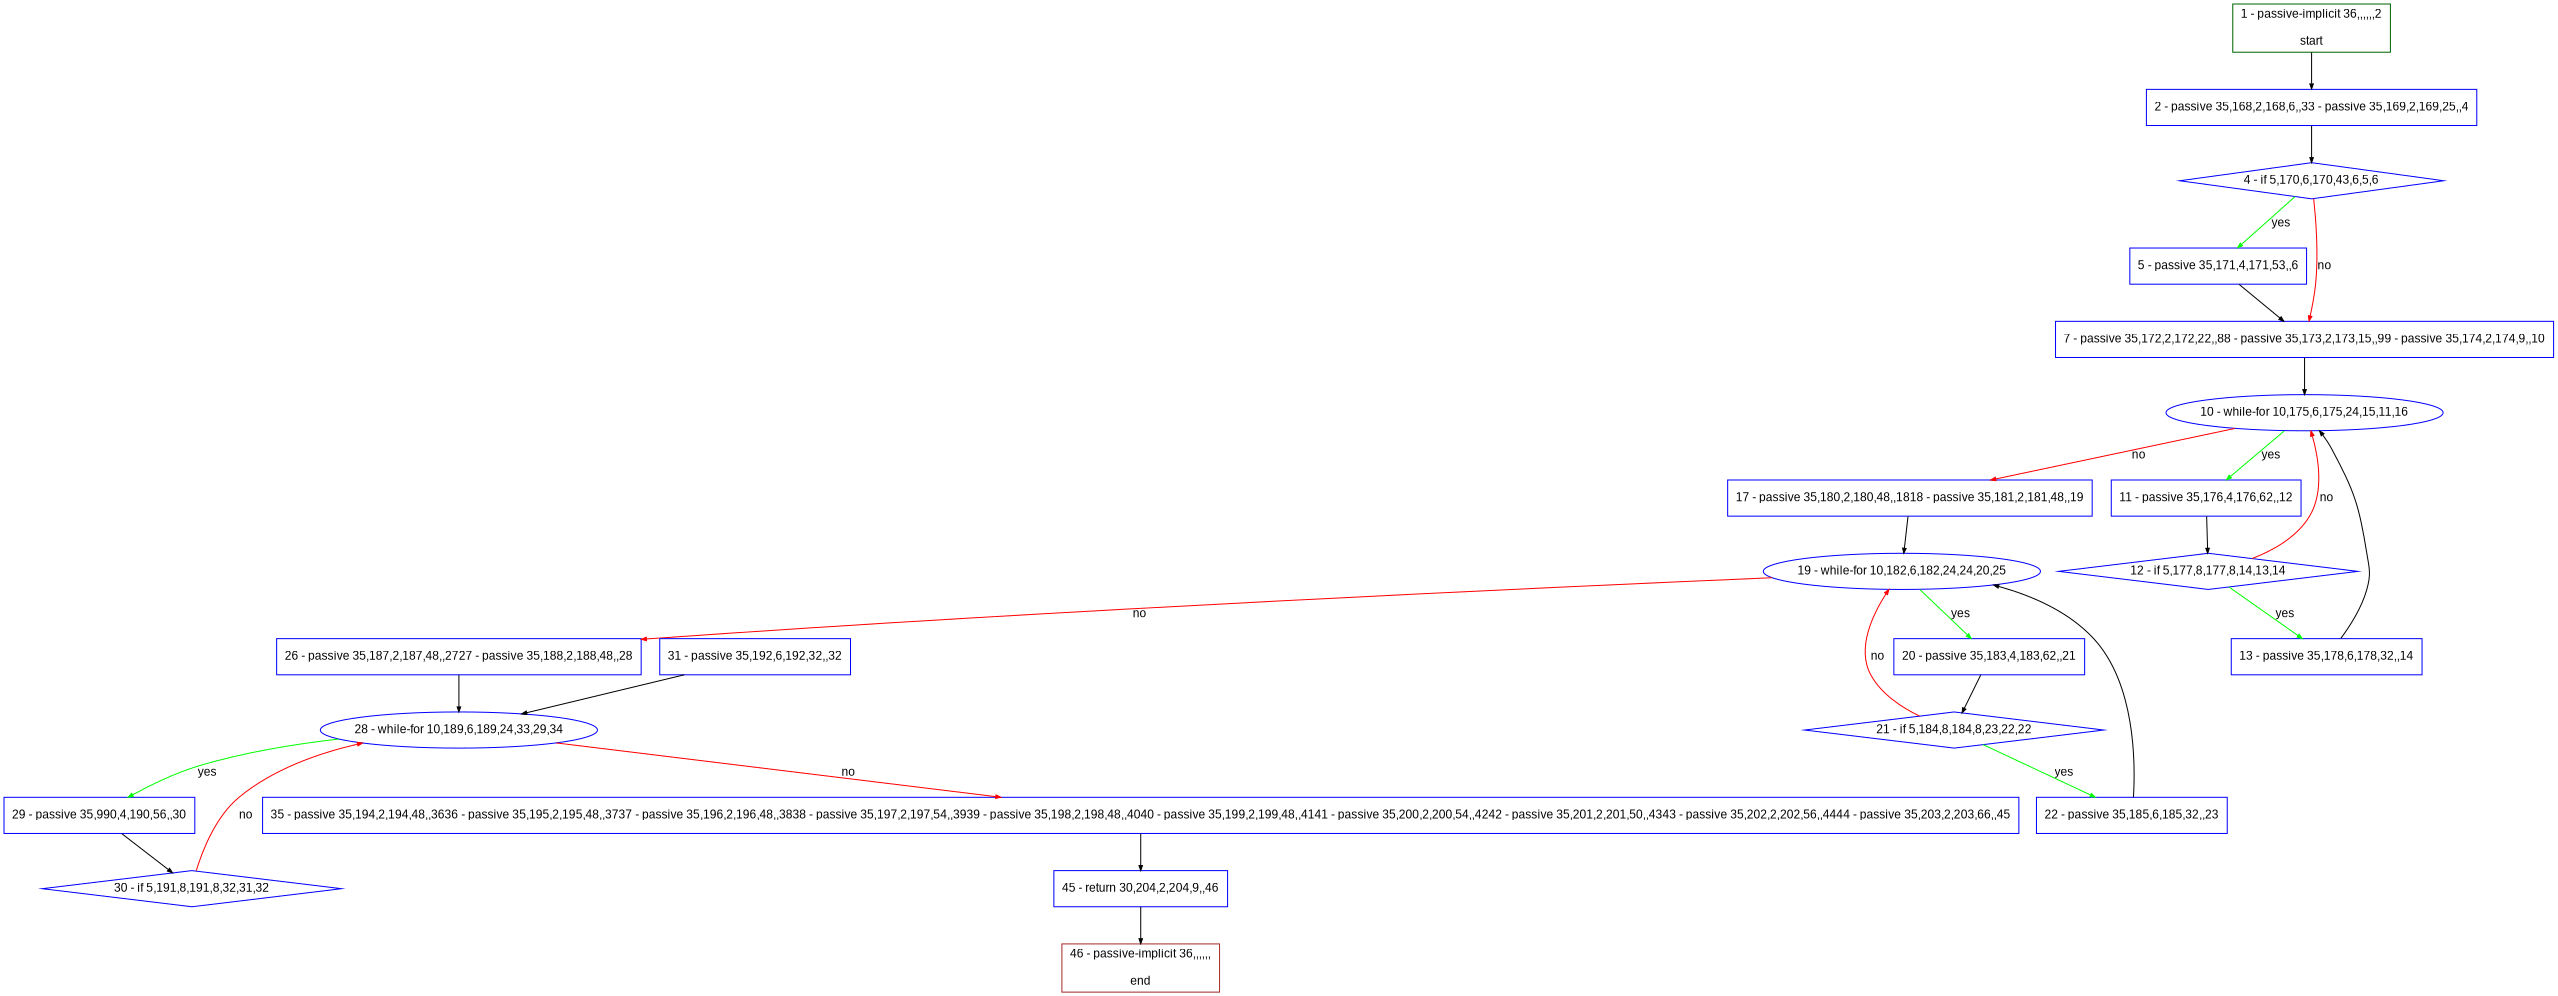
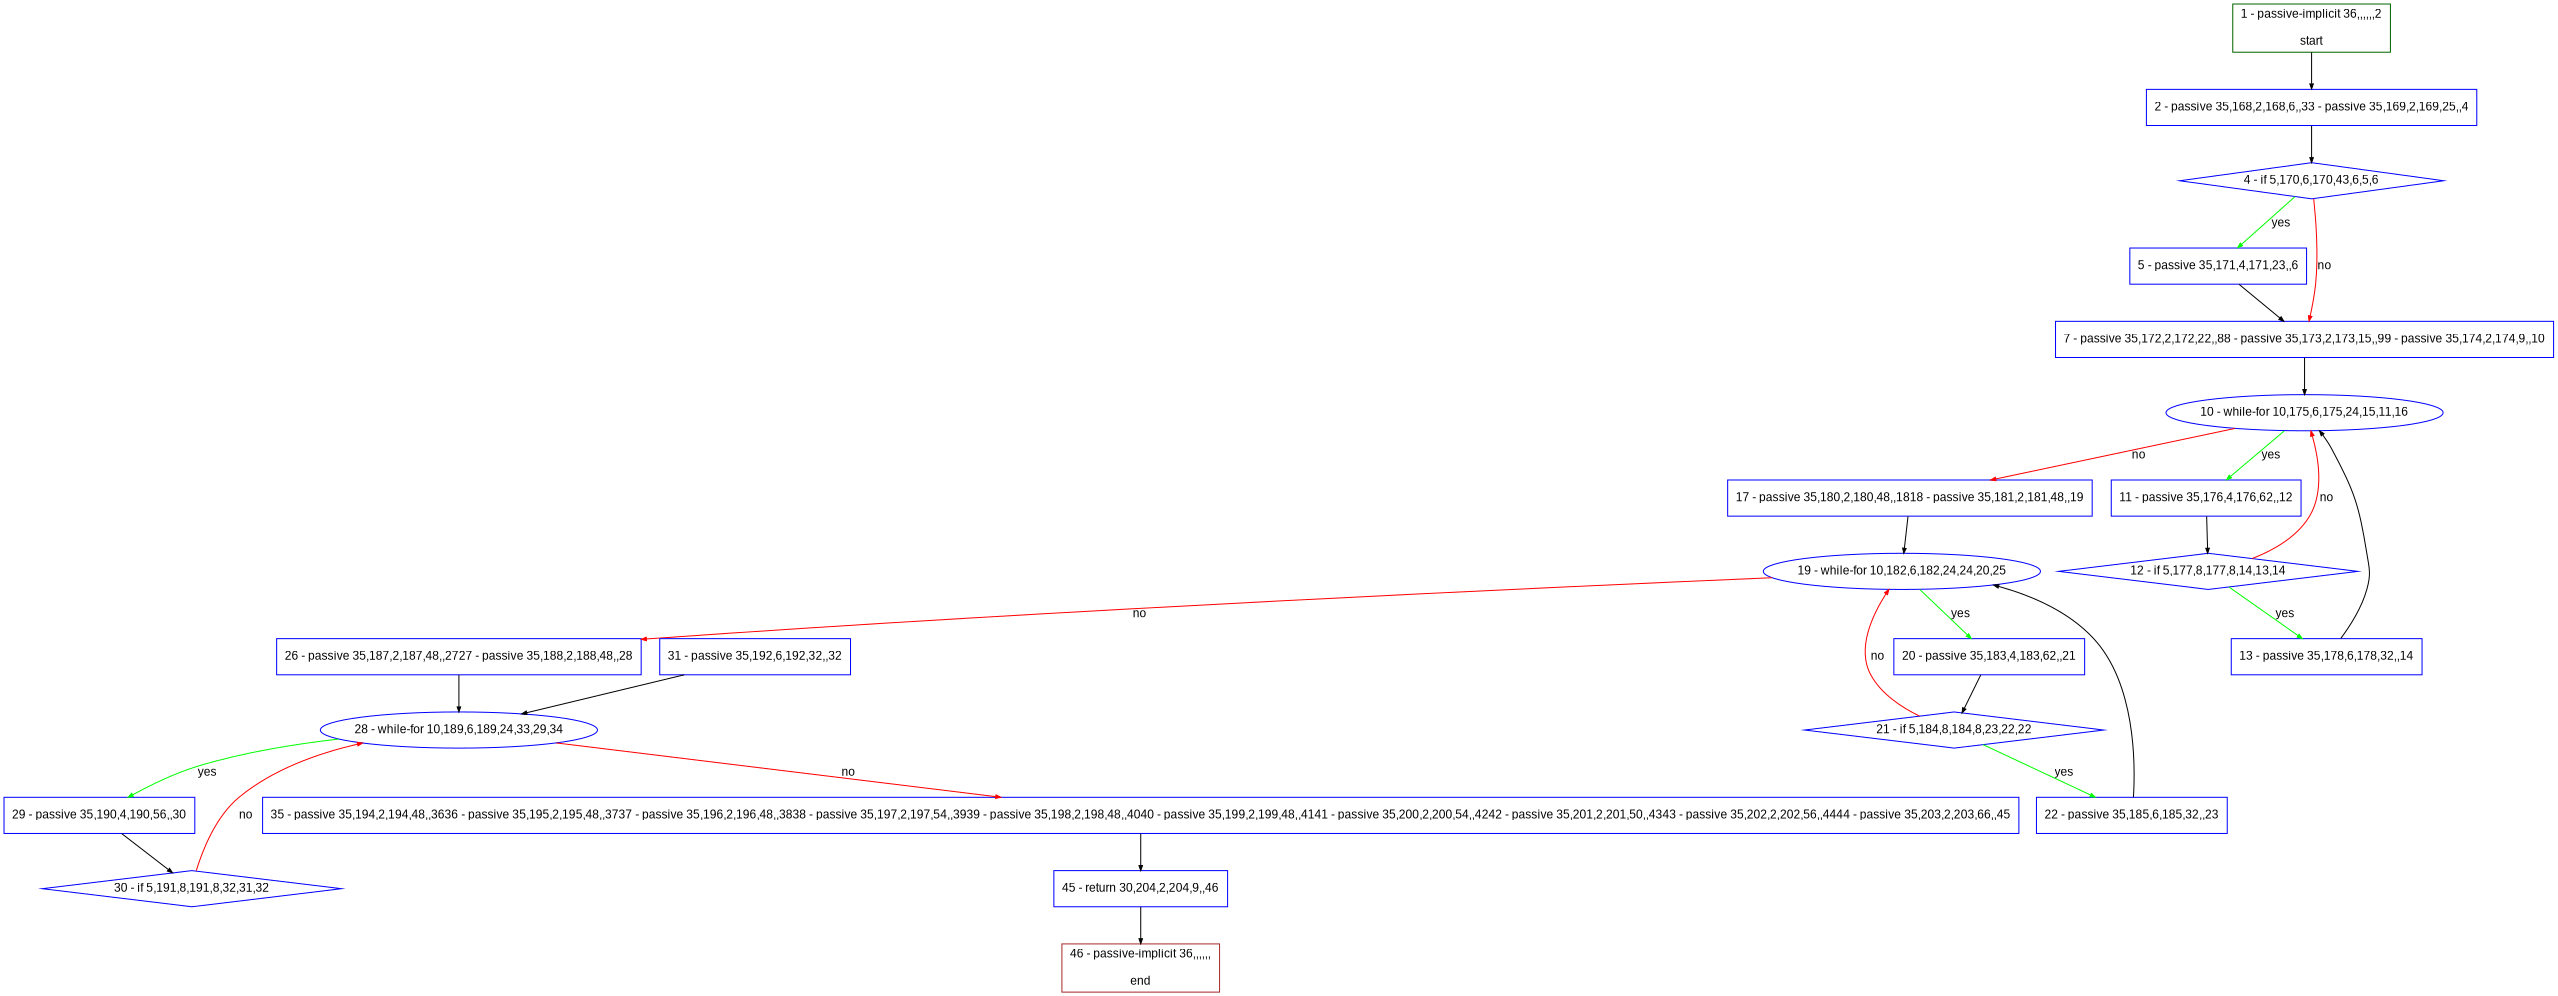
(2218, 266) -> (2218, 266)
(99, 815) -> (99, 815)
